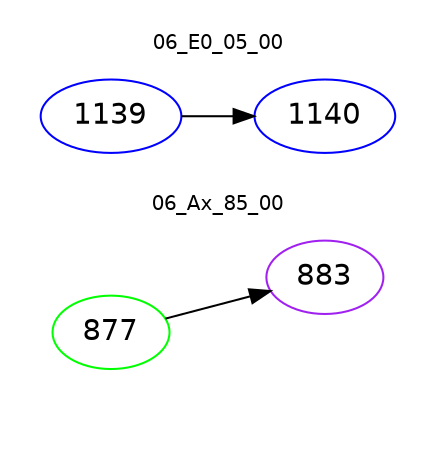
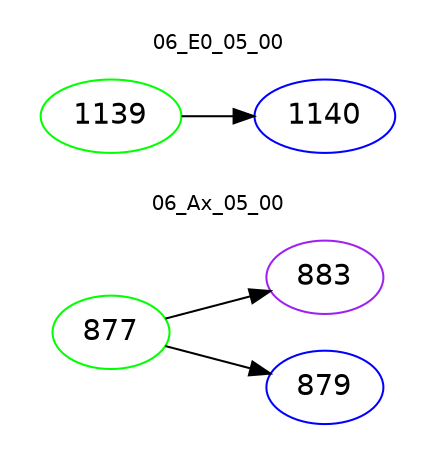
(111, 116) -> (111, 116)
(218, 205) -> (218, 205)
none -> (325, 387)
